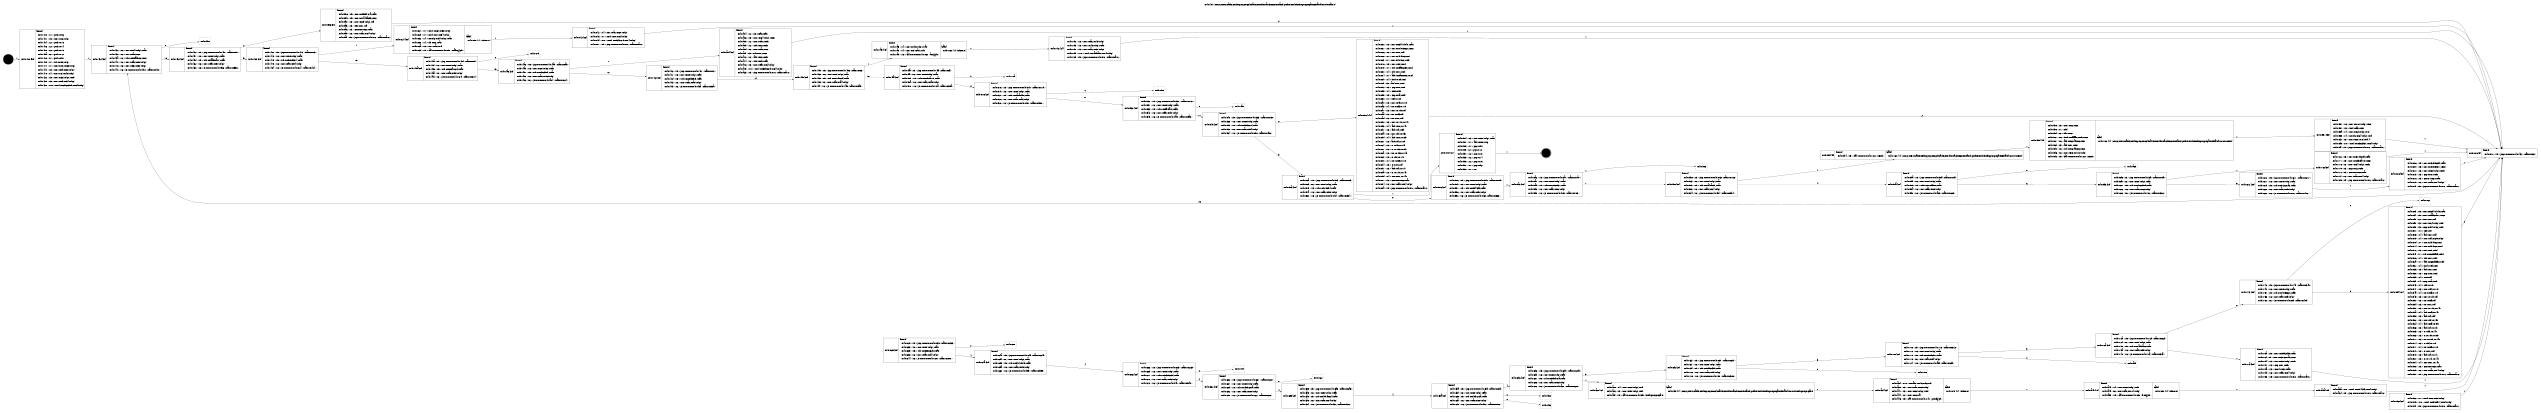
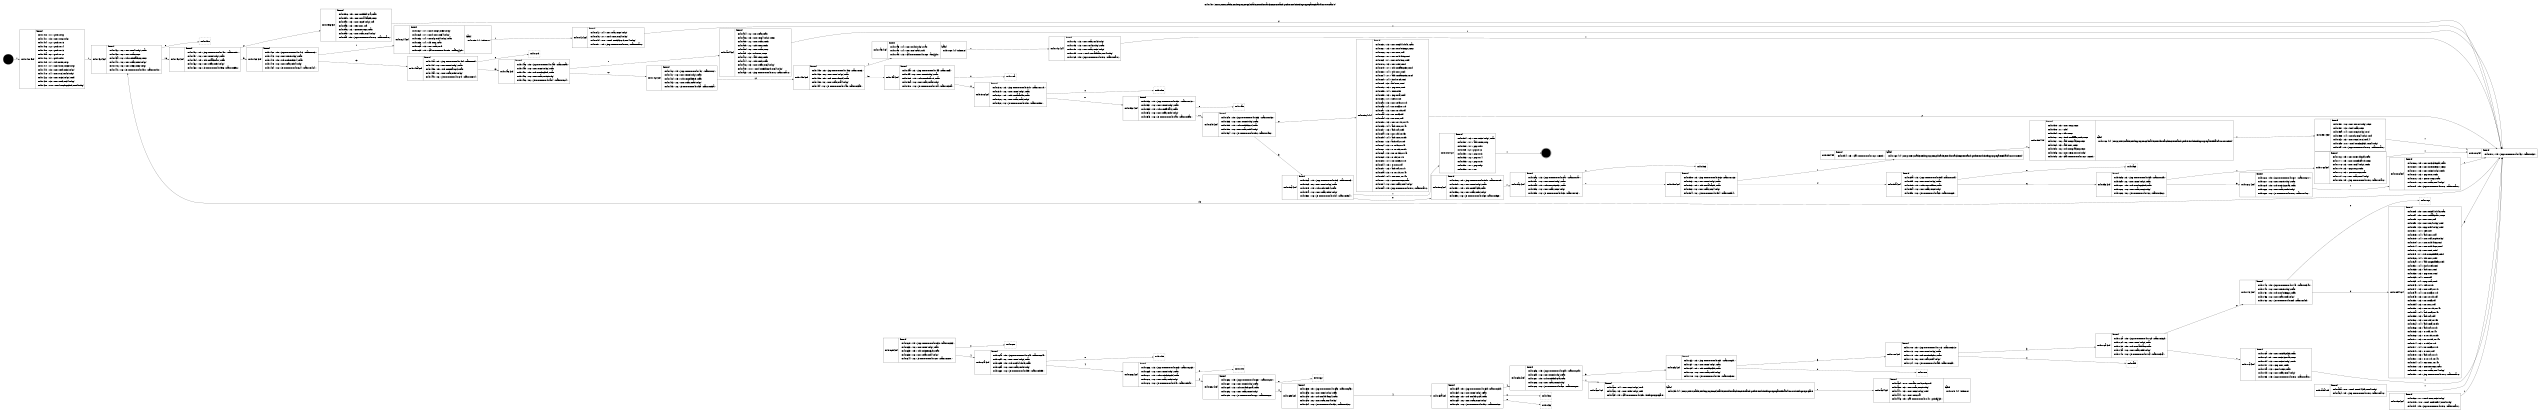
none -> (1159, 357)
(2132, 390) -> none
